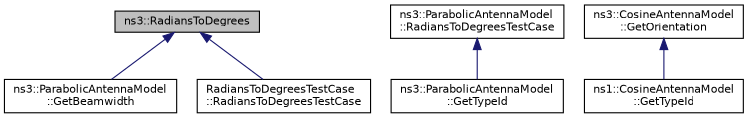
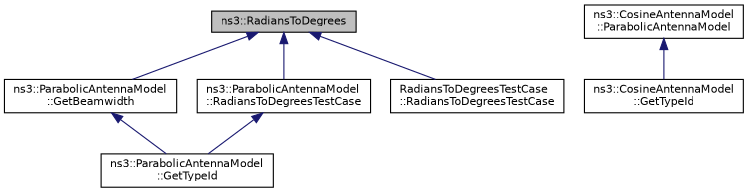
(664, 22) -> (664, 22)
none -> (284, 62)
(664, 96) -> (664, 96)
none -> (144, 137)
